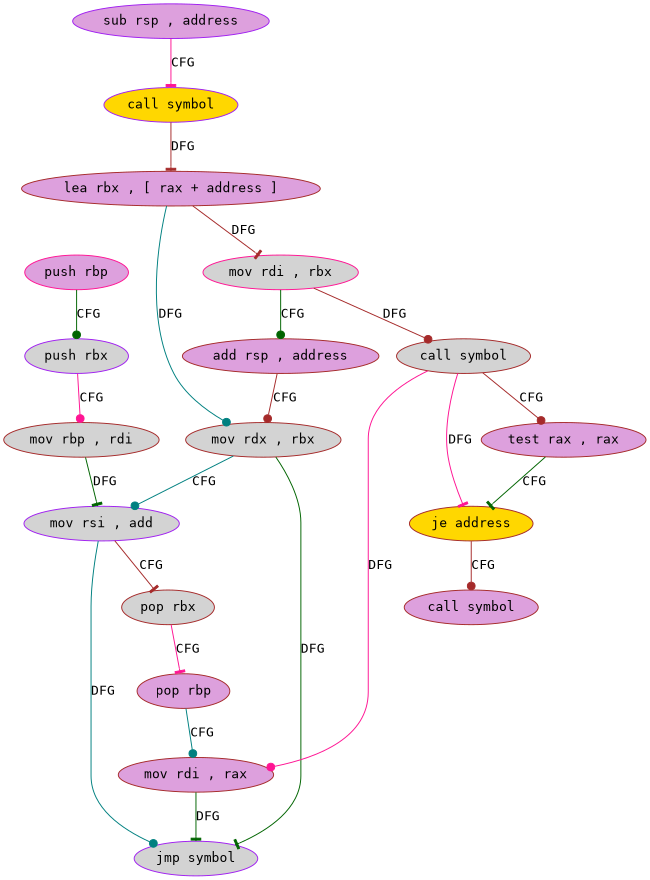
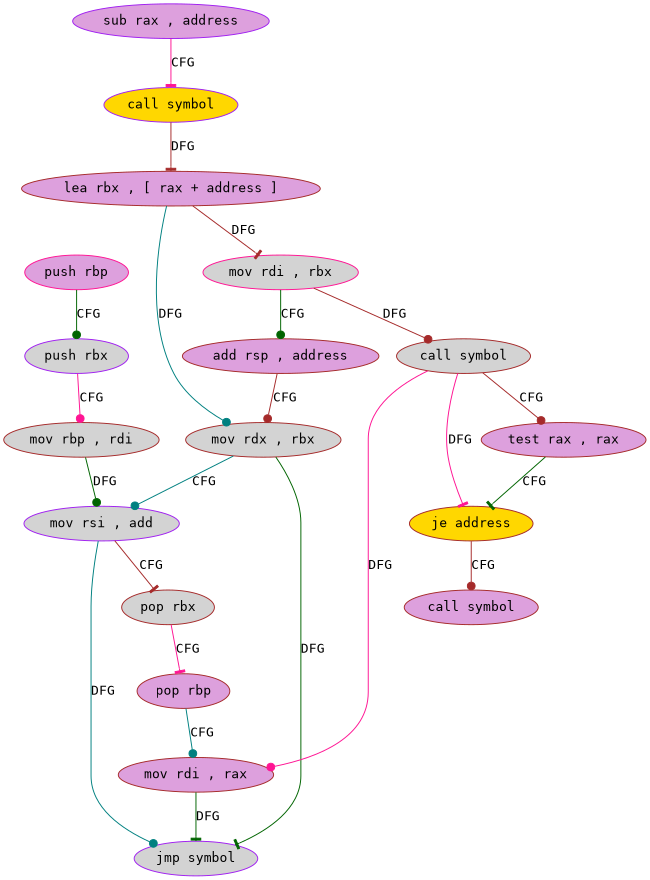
(171, 21) -> (171, 21)
(91, 479) -> (91, 478)
